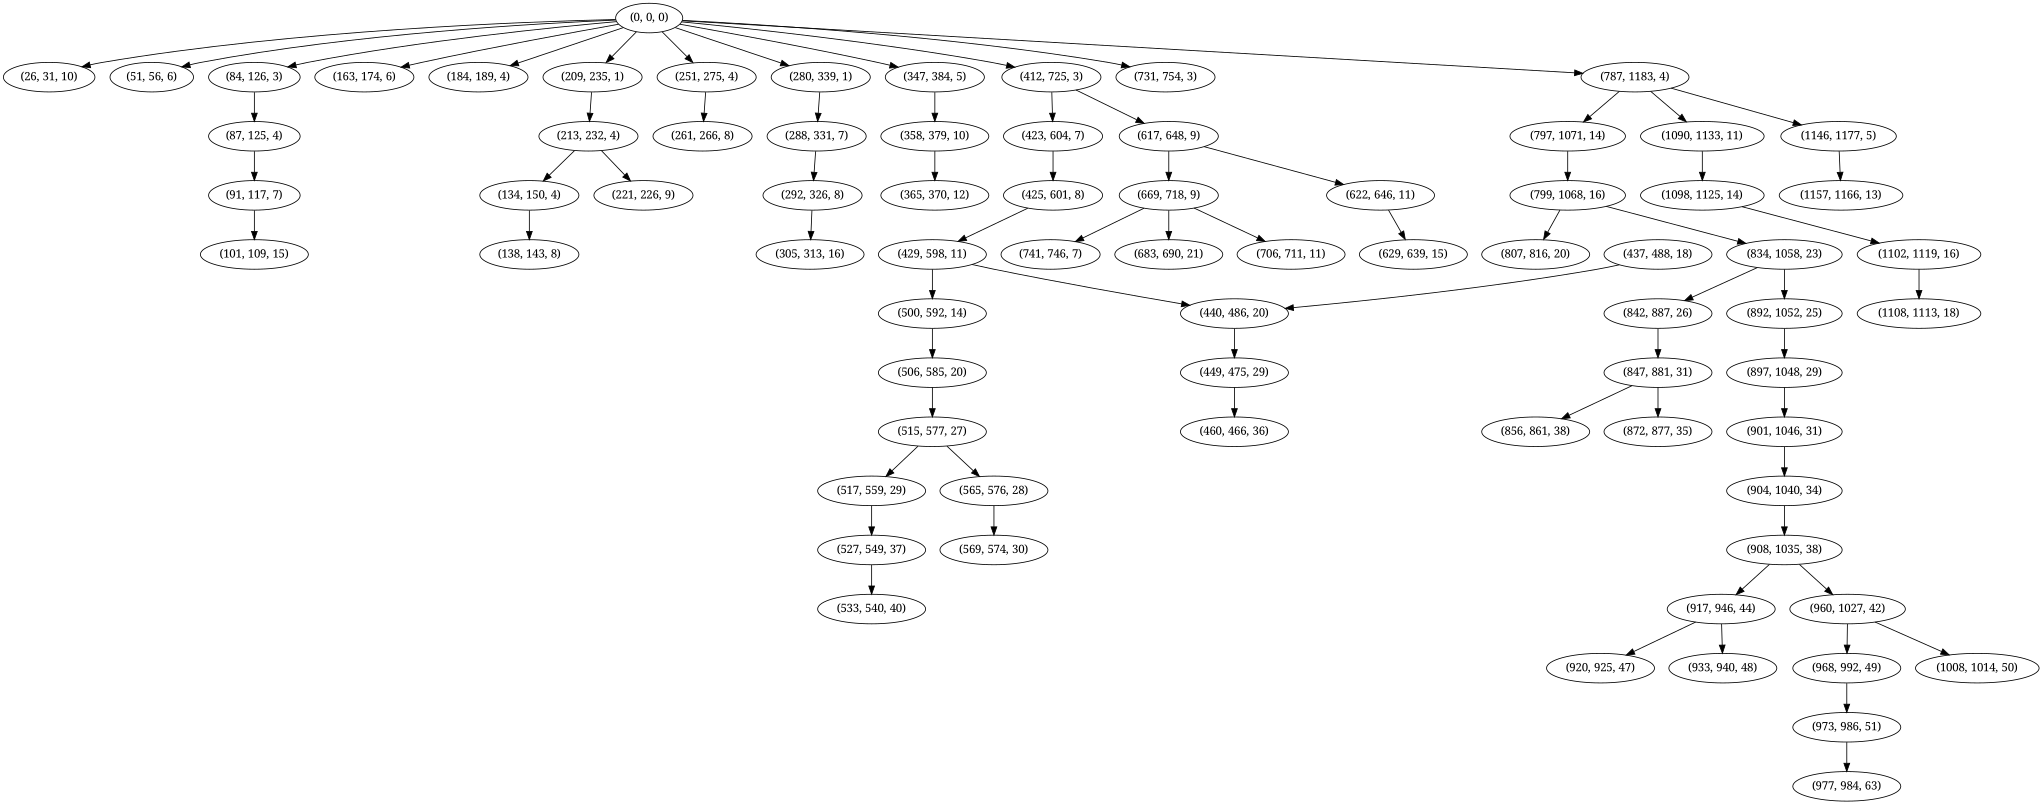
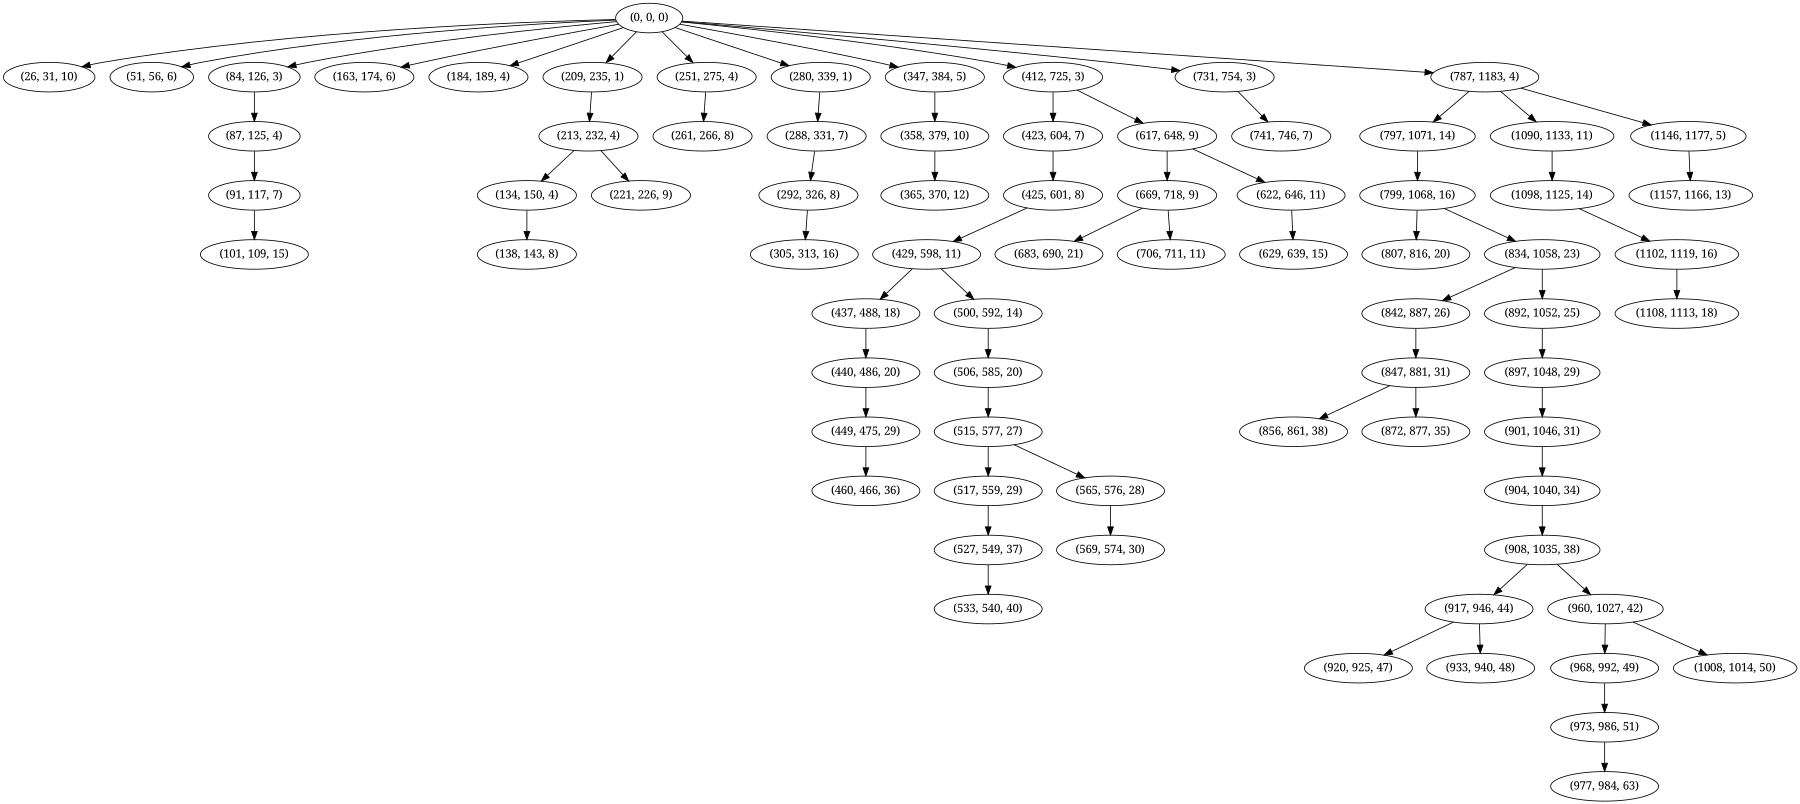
(1113, 223) -> (1250, 104)
(1077, 285) -> (899, 281)
